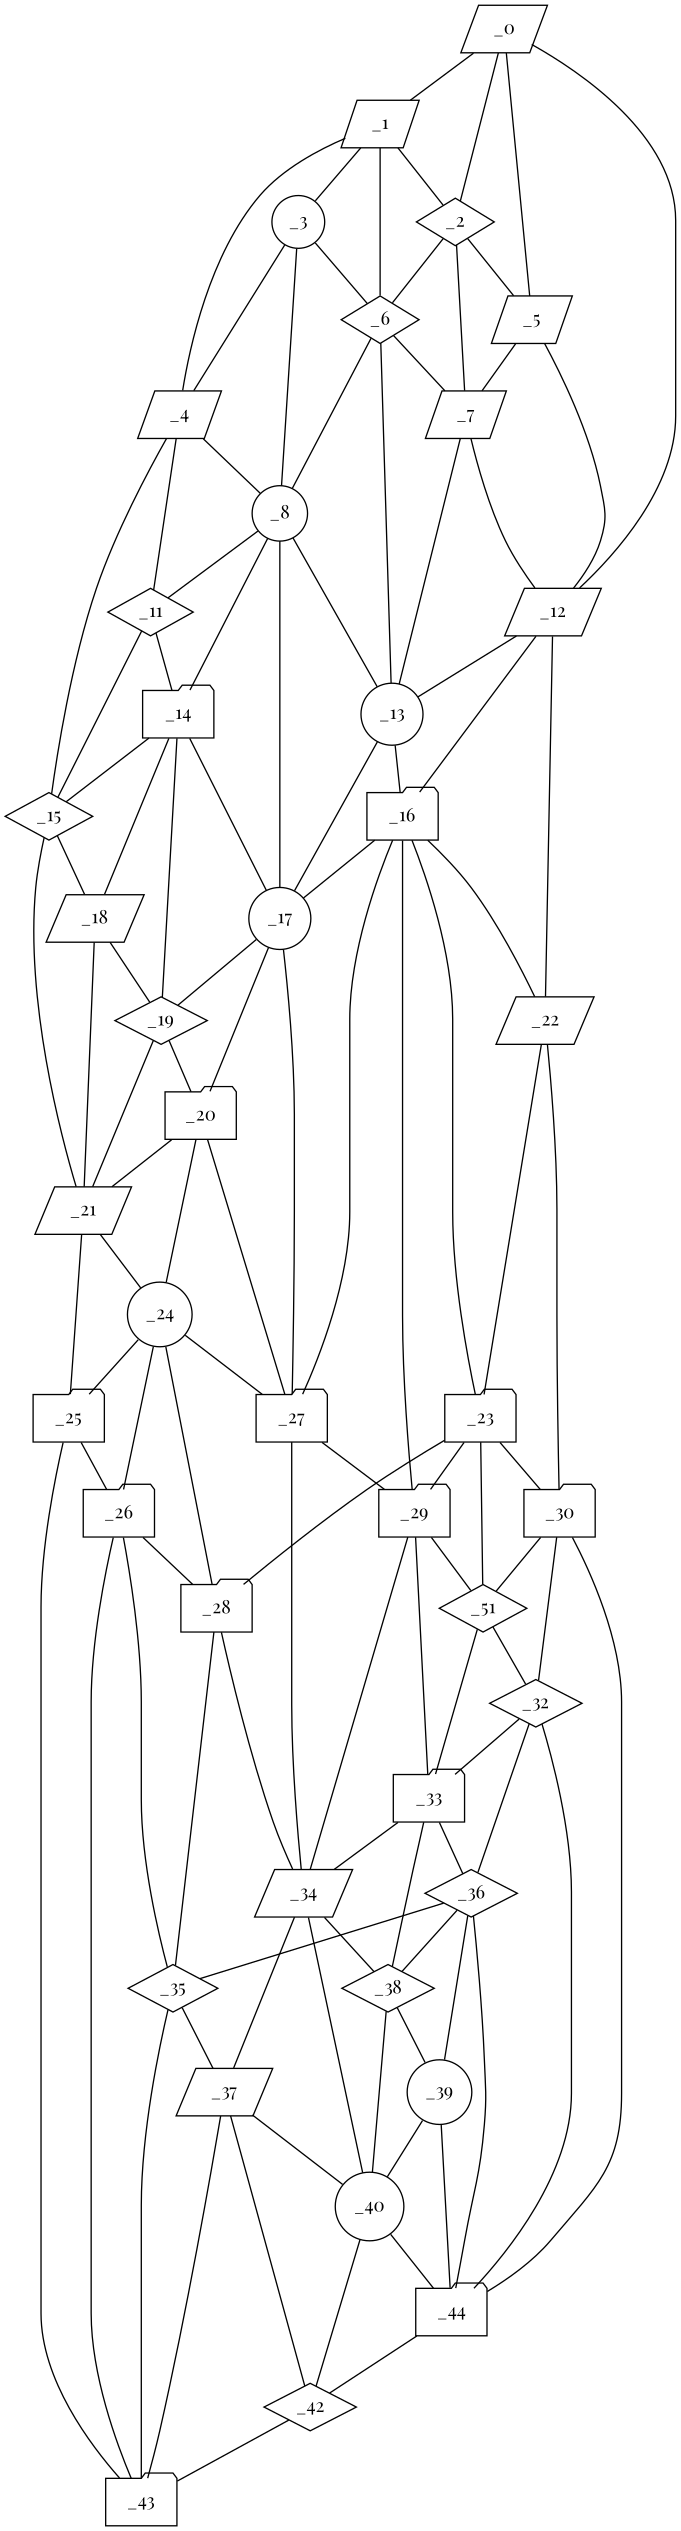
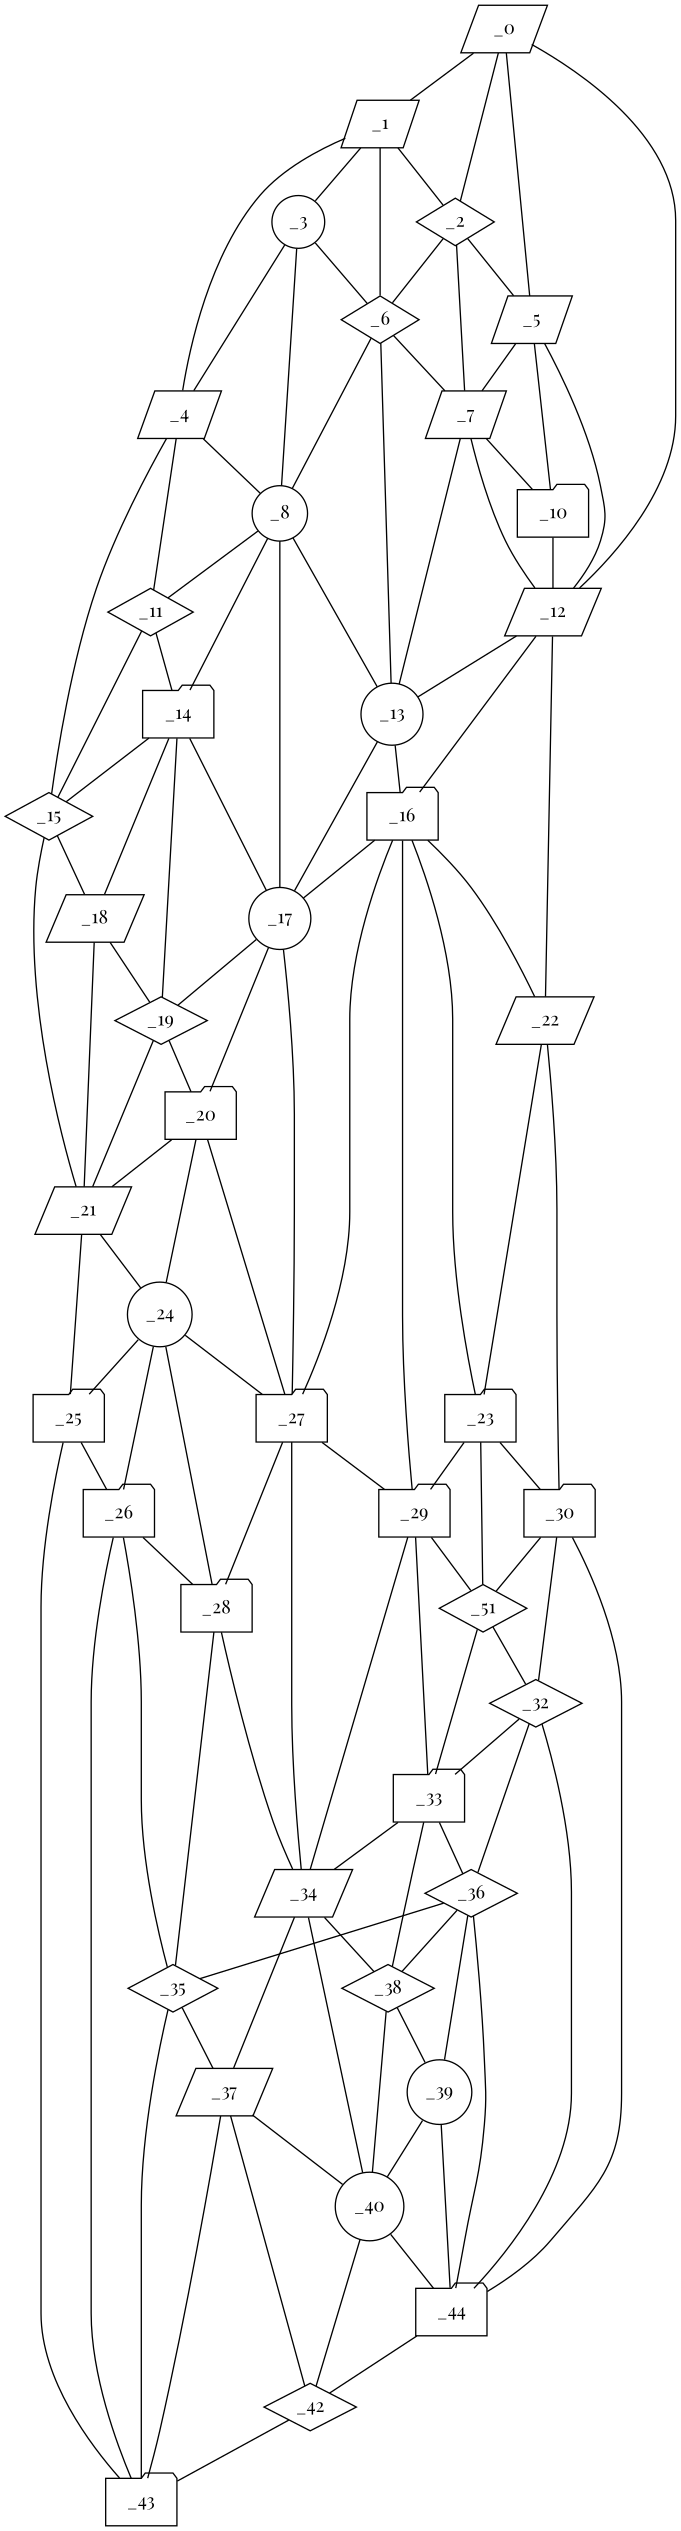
none -> (553, 513)
(341, 1508) -> (254, 1513)
